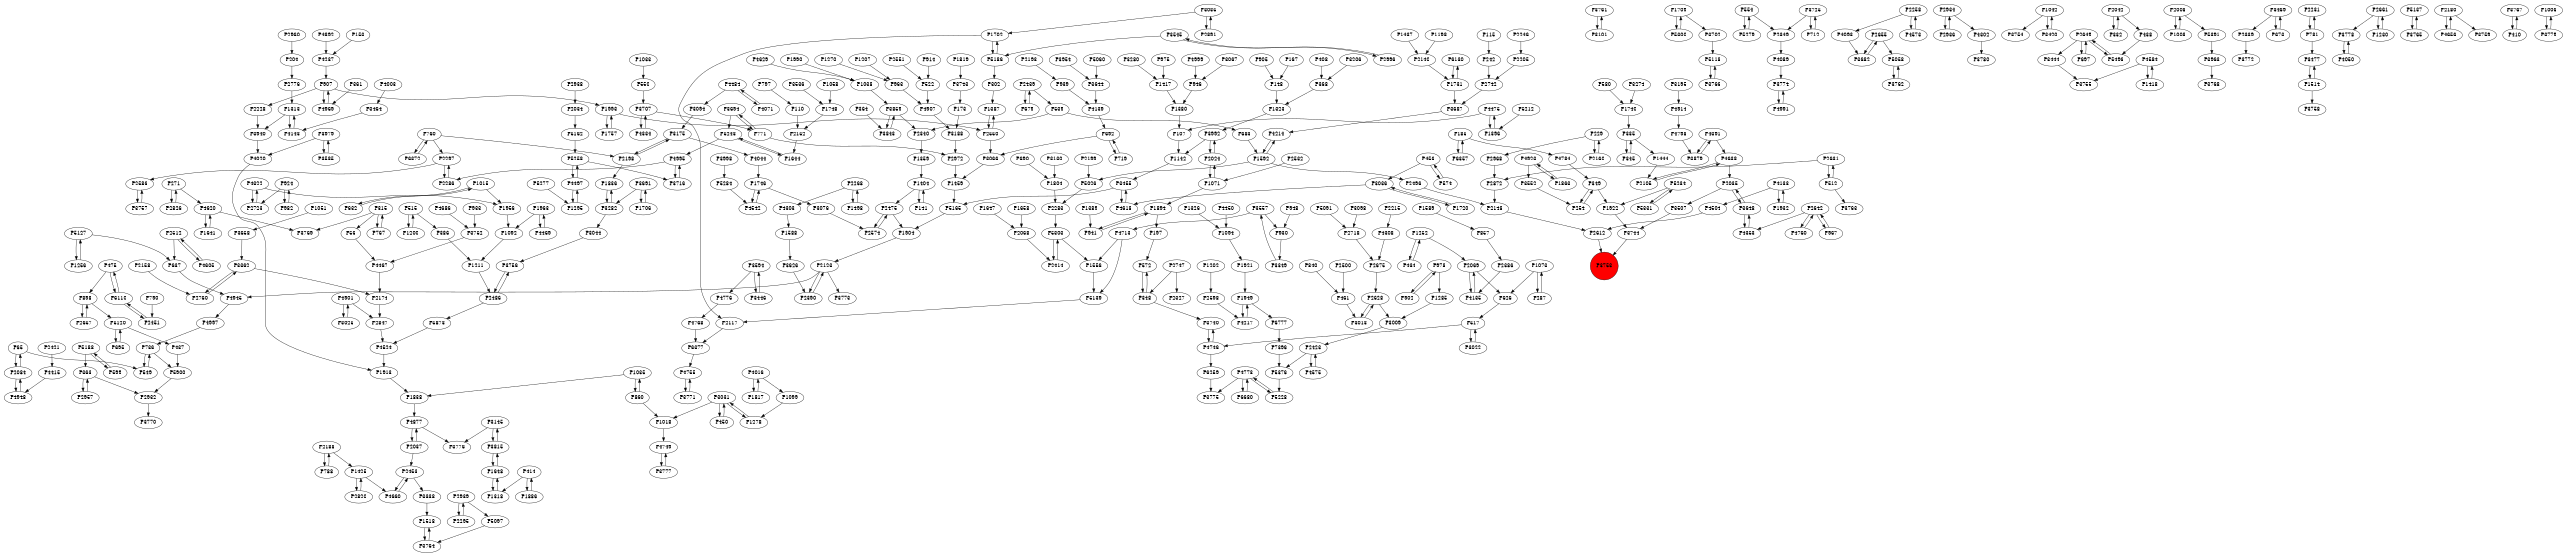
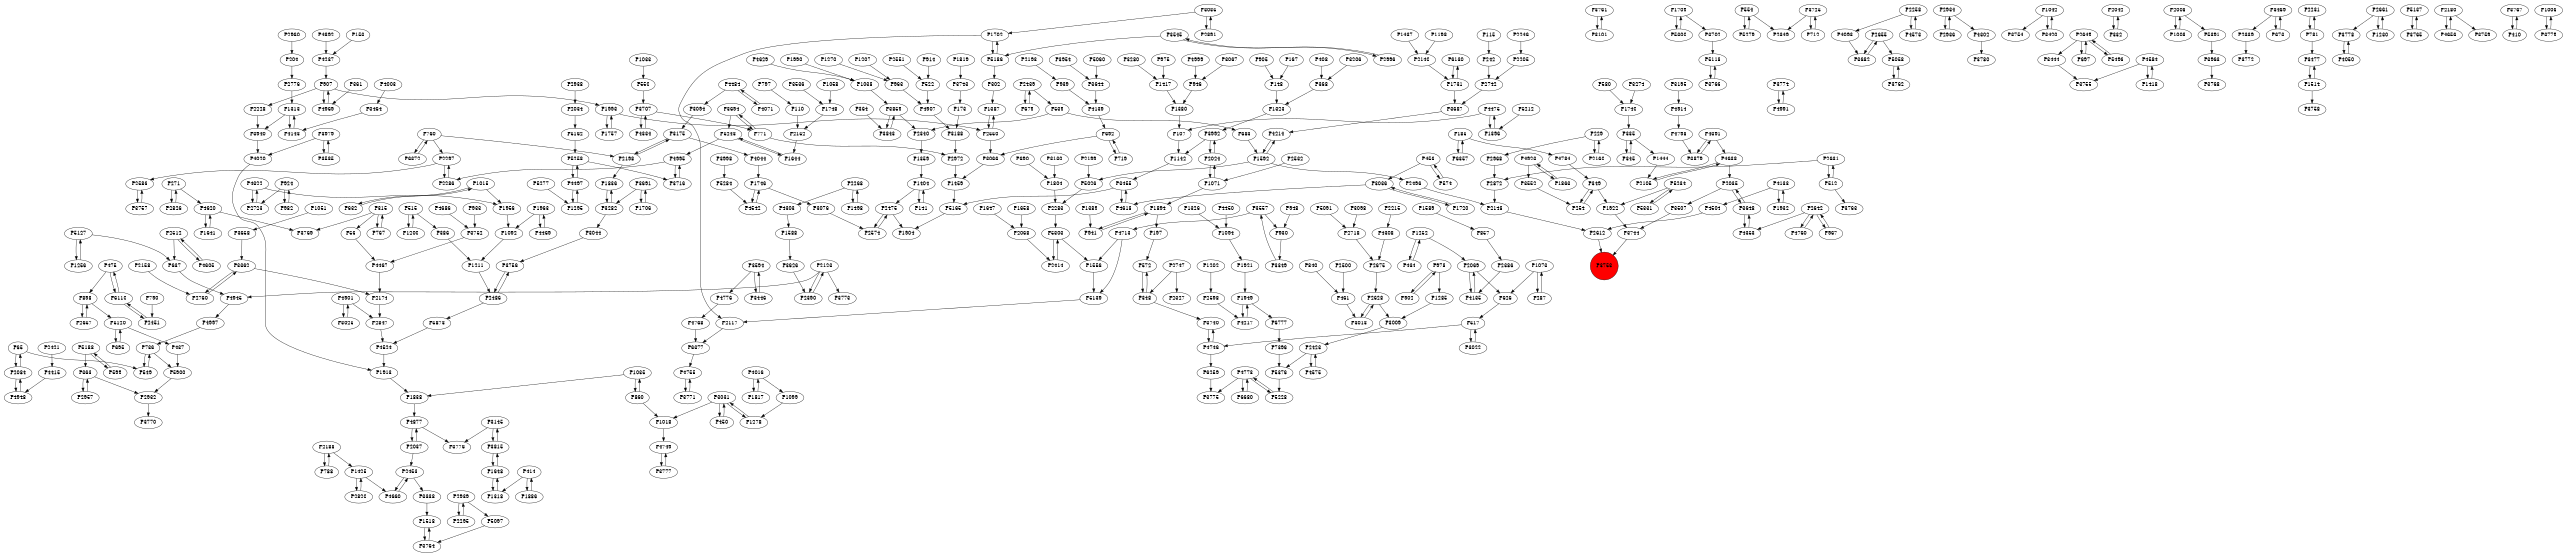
(2146, 35) -> none
(1781, 60) -> none
(867, 249) -> none
